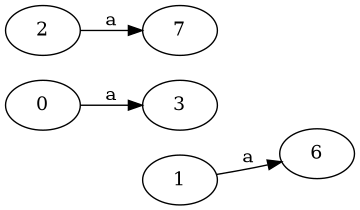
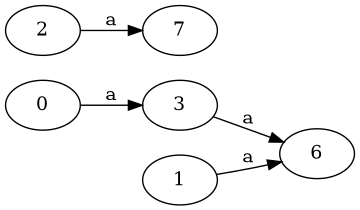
none -> (242, 127)
